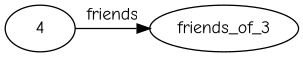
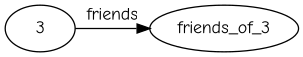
(40, 29) -> (40, 29)
